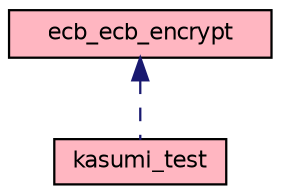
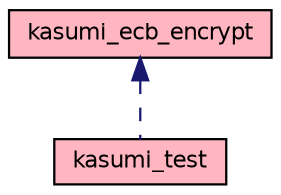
(140, 34) -> (140, 34)
